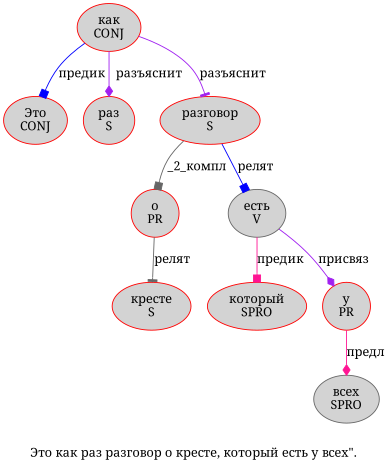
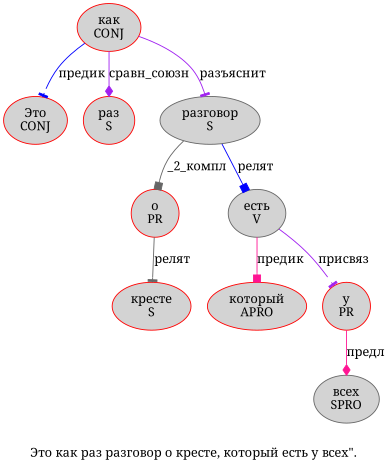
(62, 63) -> (62, 63)
(149, 74) -> (149, 74)
(210, 120) -> (210, 120)
(305, 251) -> (305, 251)
(257, 306) -> (257, 306)
